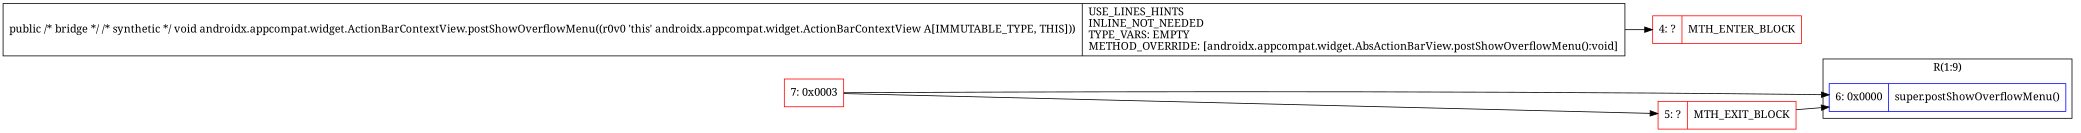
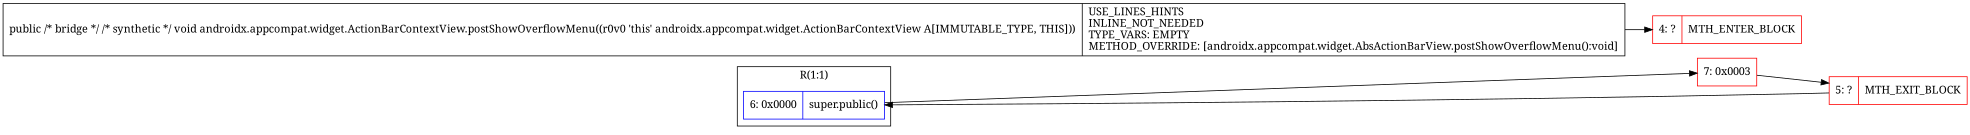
(1948, 68) -> (814, 76)
(1333, 92) -> (1287, 88)
(1977, 97) -> (844, 105)
